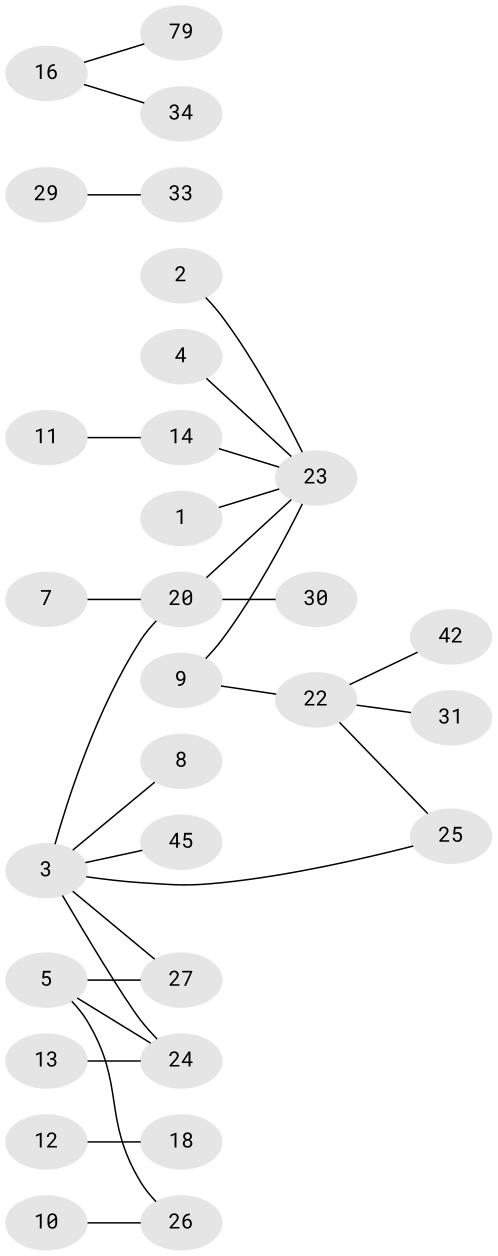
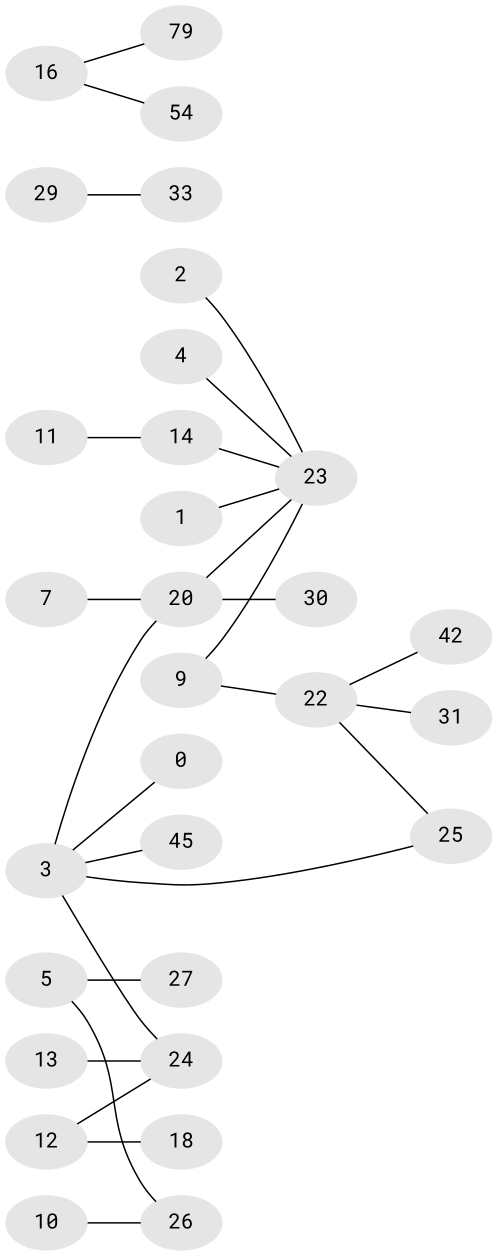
(181, 114) -> (181, 114)
(181, 761) -> (181, 761)
(114, 925) -> none
(114, 1021) -> (105, 1107)
